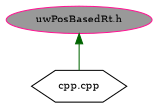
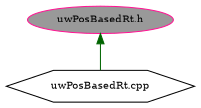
(79, 86) -> (100, 86)
